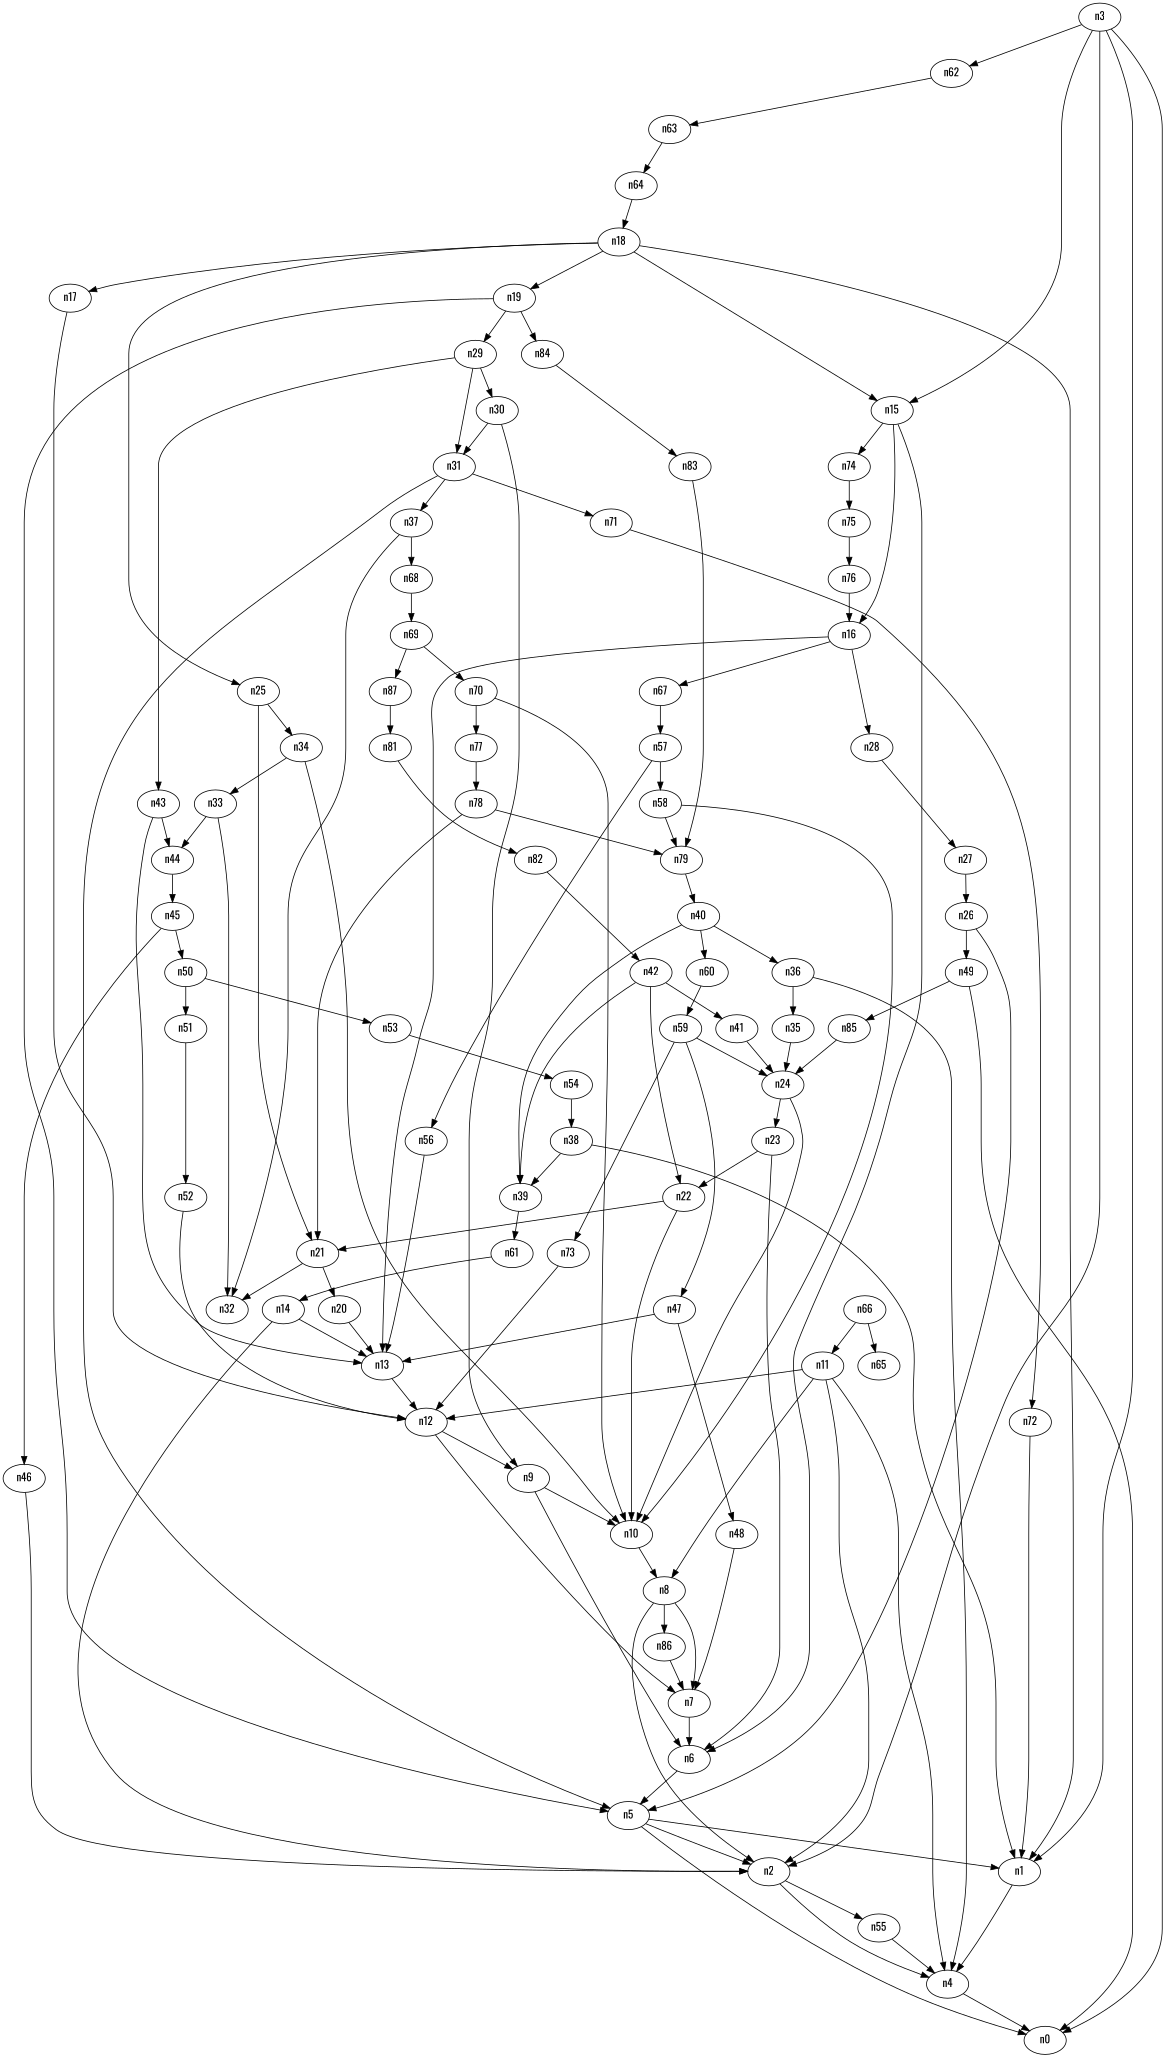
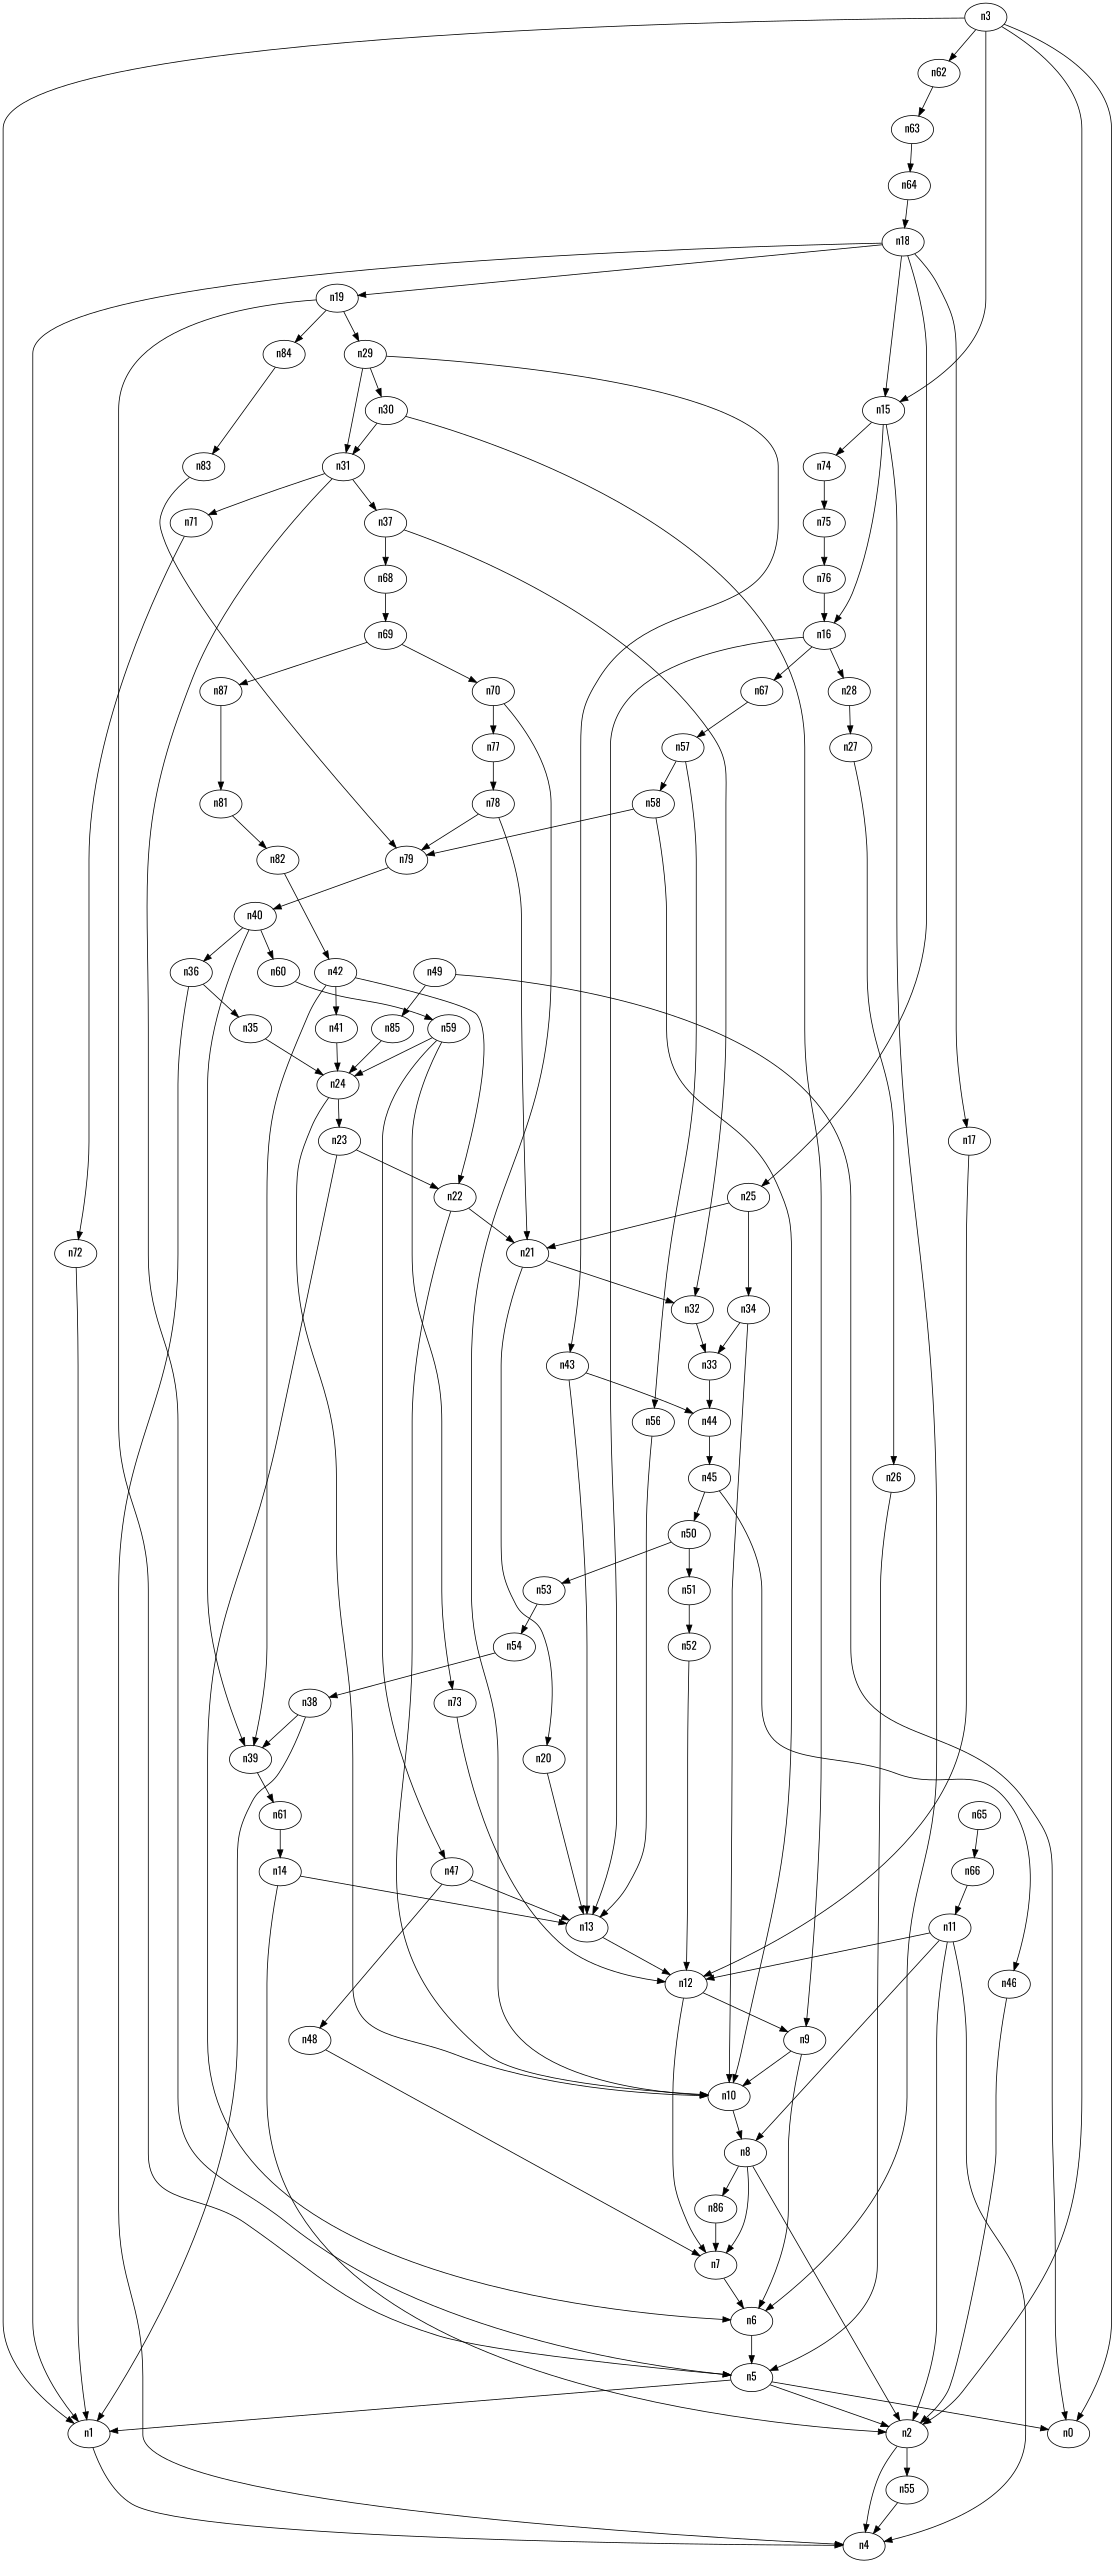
(966, 941) -> none
(229, 1053) -> (700, 1334)
(871, 1334) -> (977, 1840)
(993, 2010) -> none
